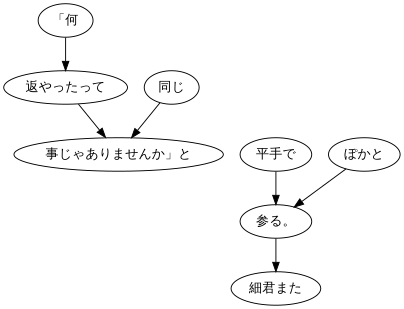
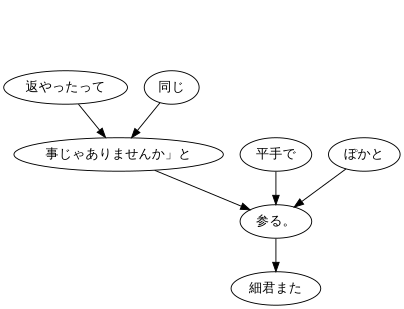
(66, 20) -> none
none -> (198, 188)
